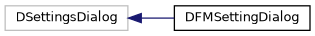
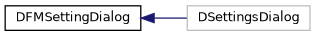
(158, 18) -> (171, 18)
